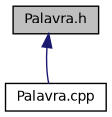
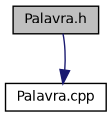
(47, 66) -> (65, 52)
